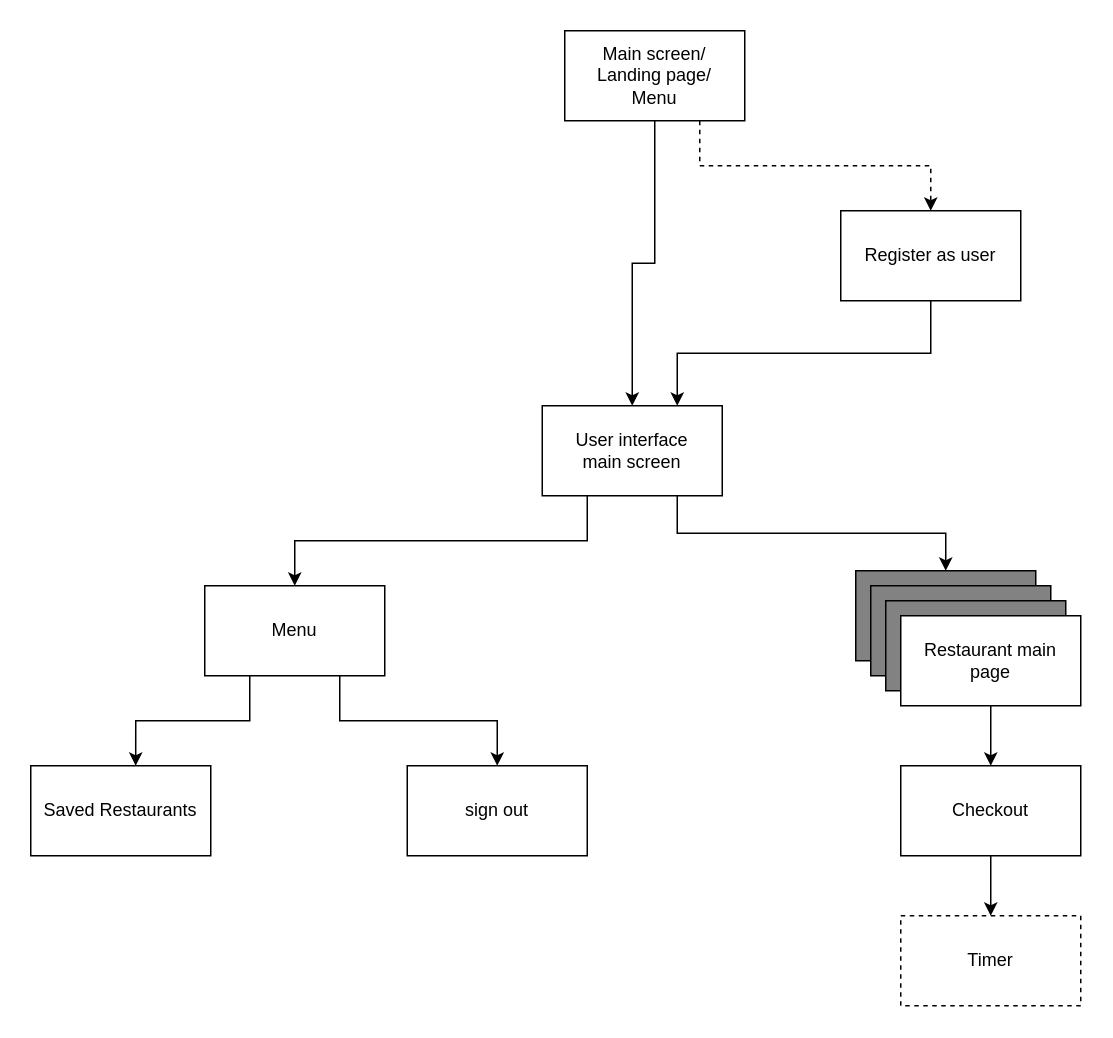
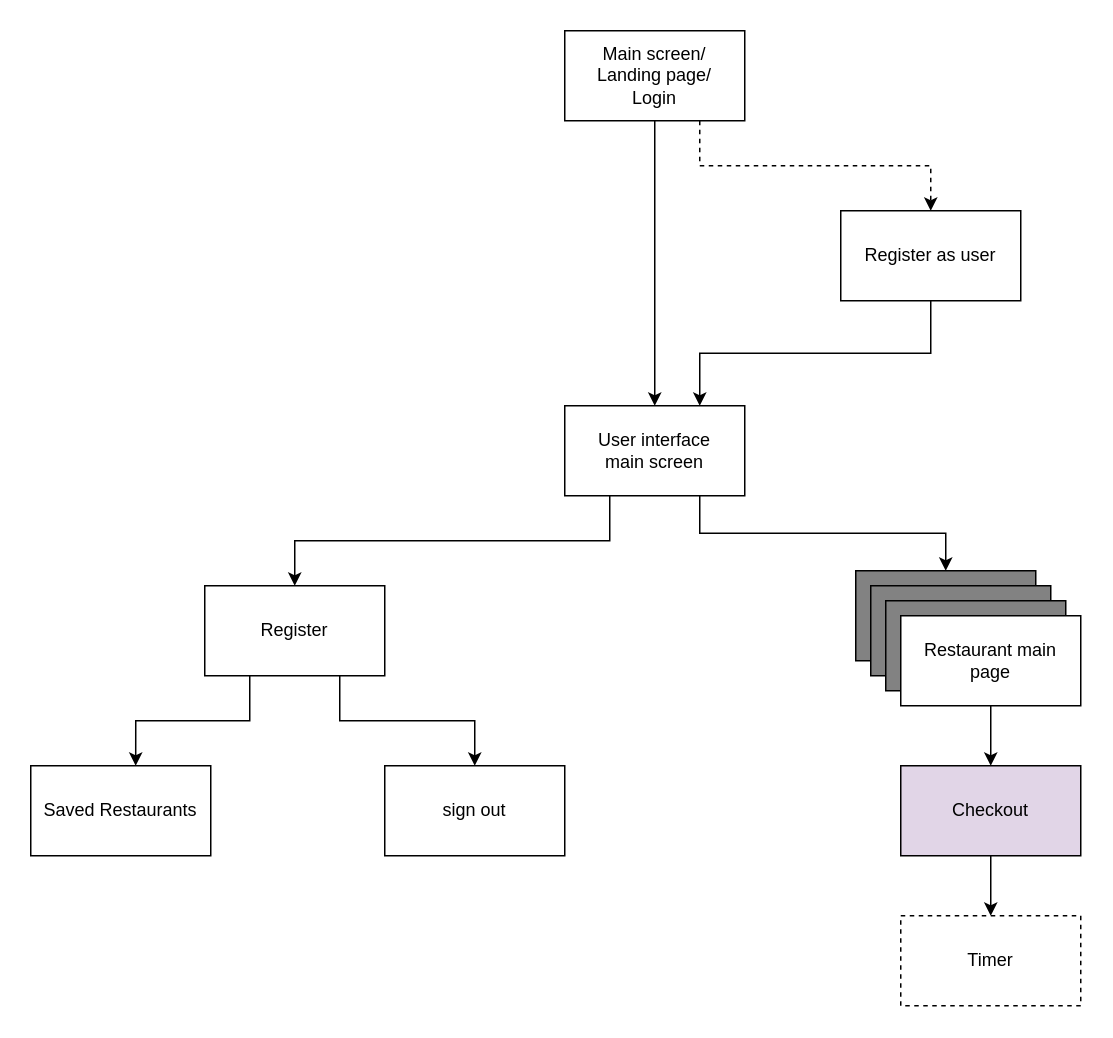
(655, 76) -> (655, 76)
(632, 451) -> (655, 451)
(295, 631) -> (295, 631)
(497, 811) -> (475, 811)
(991, 811) -> (991, 811)
